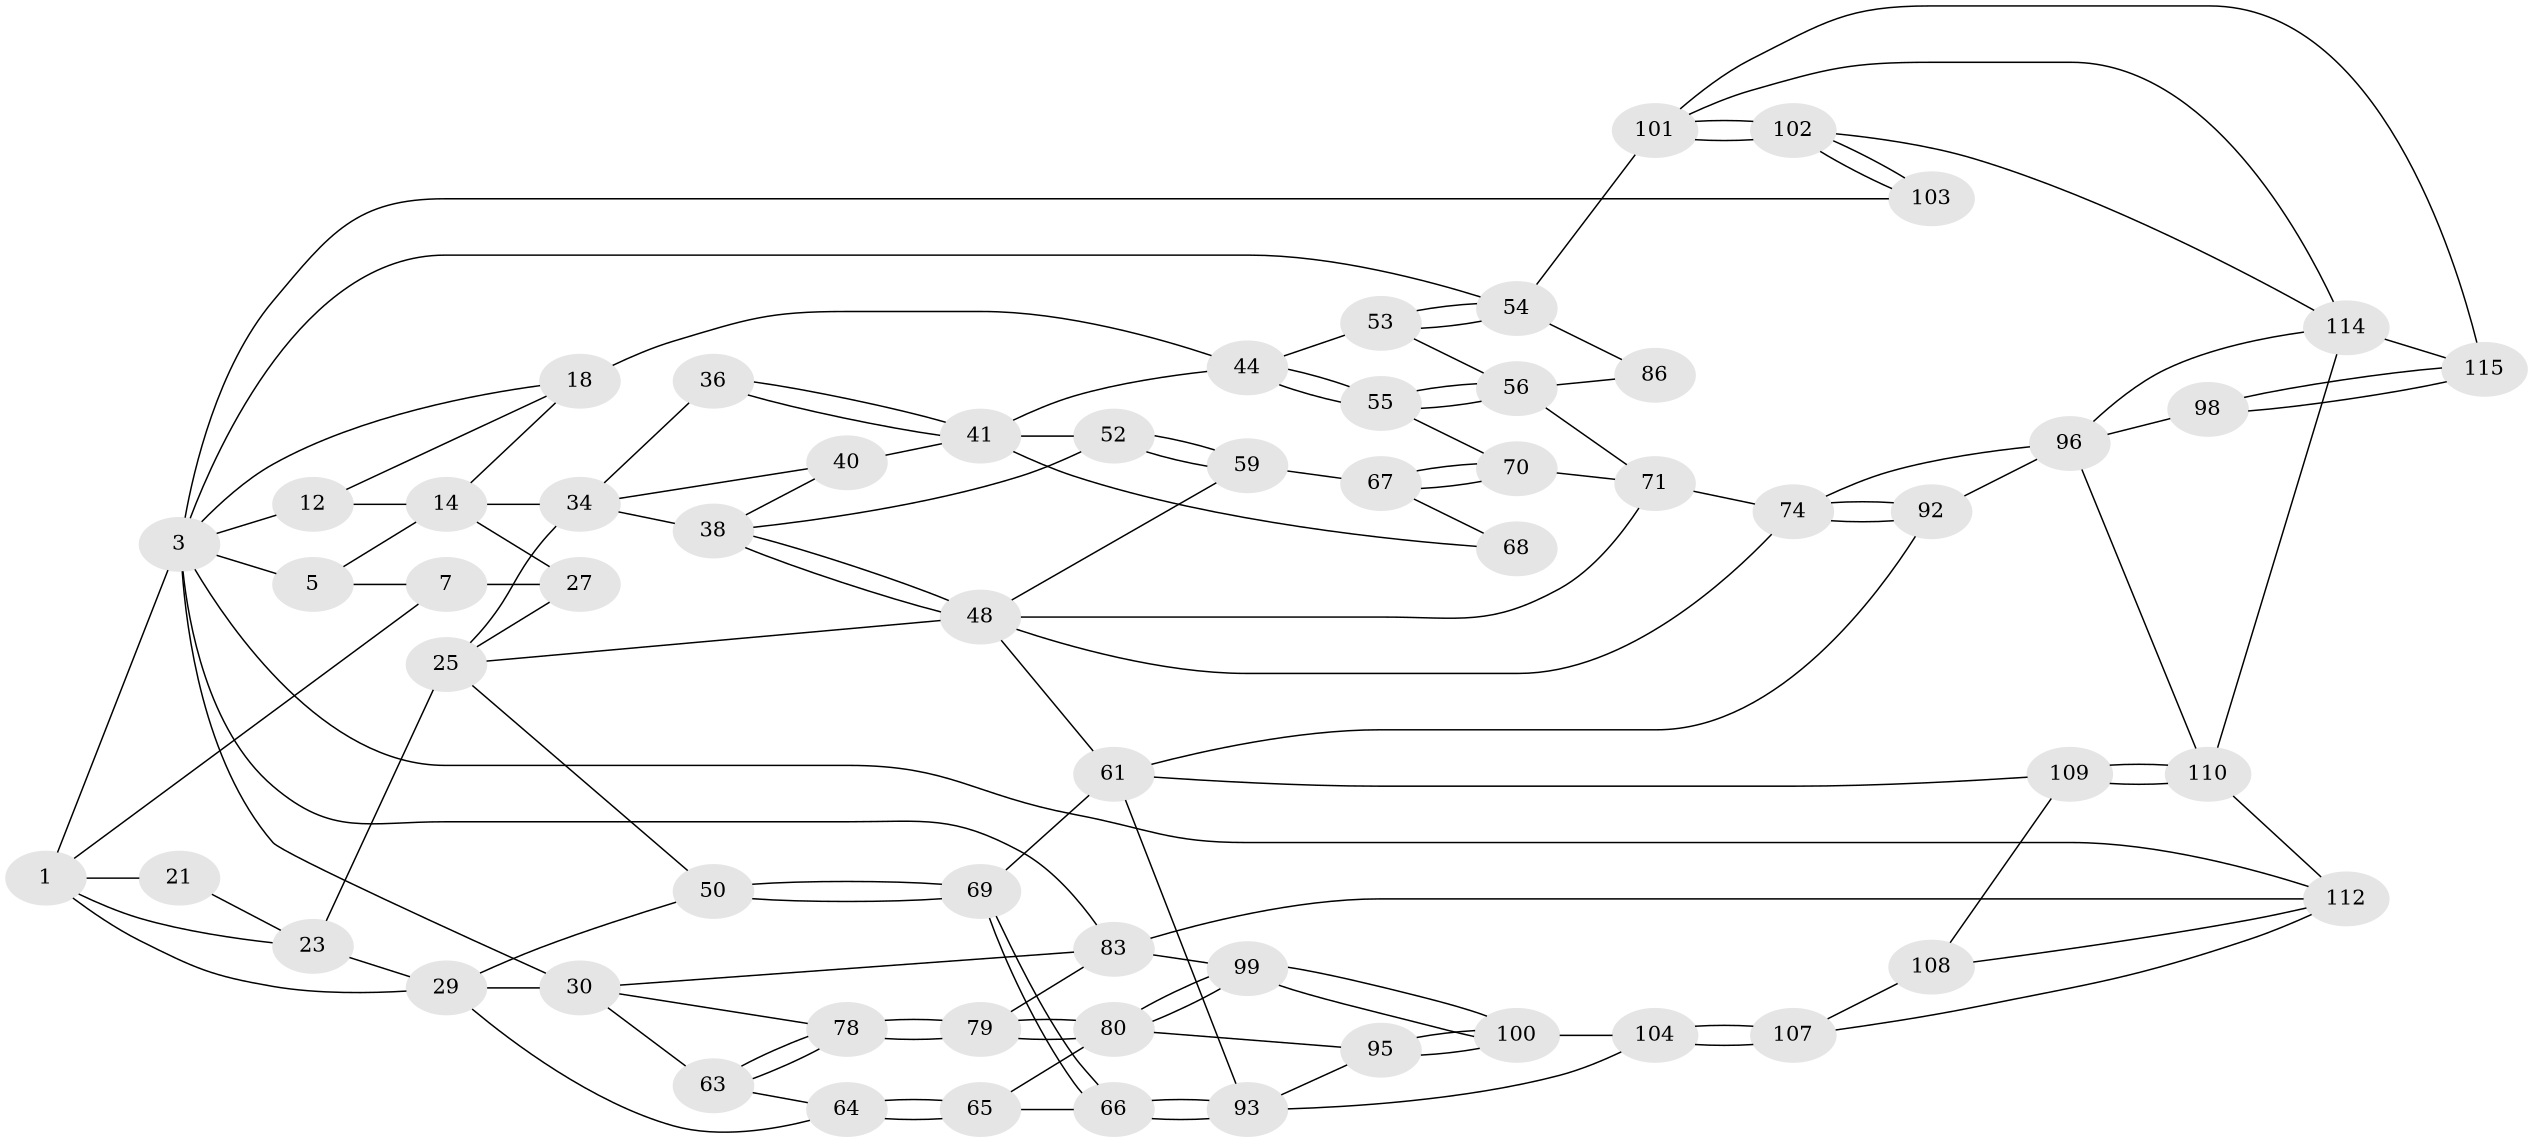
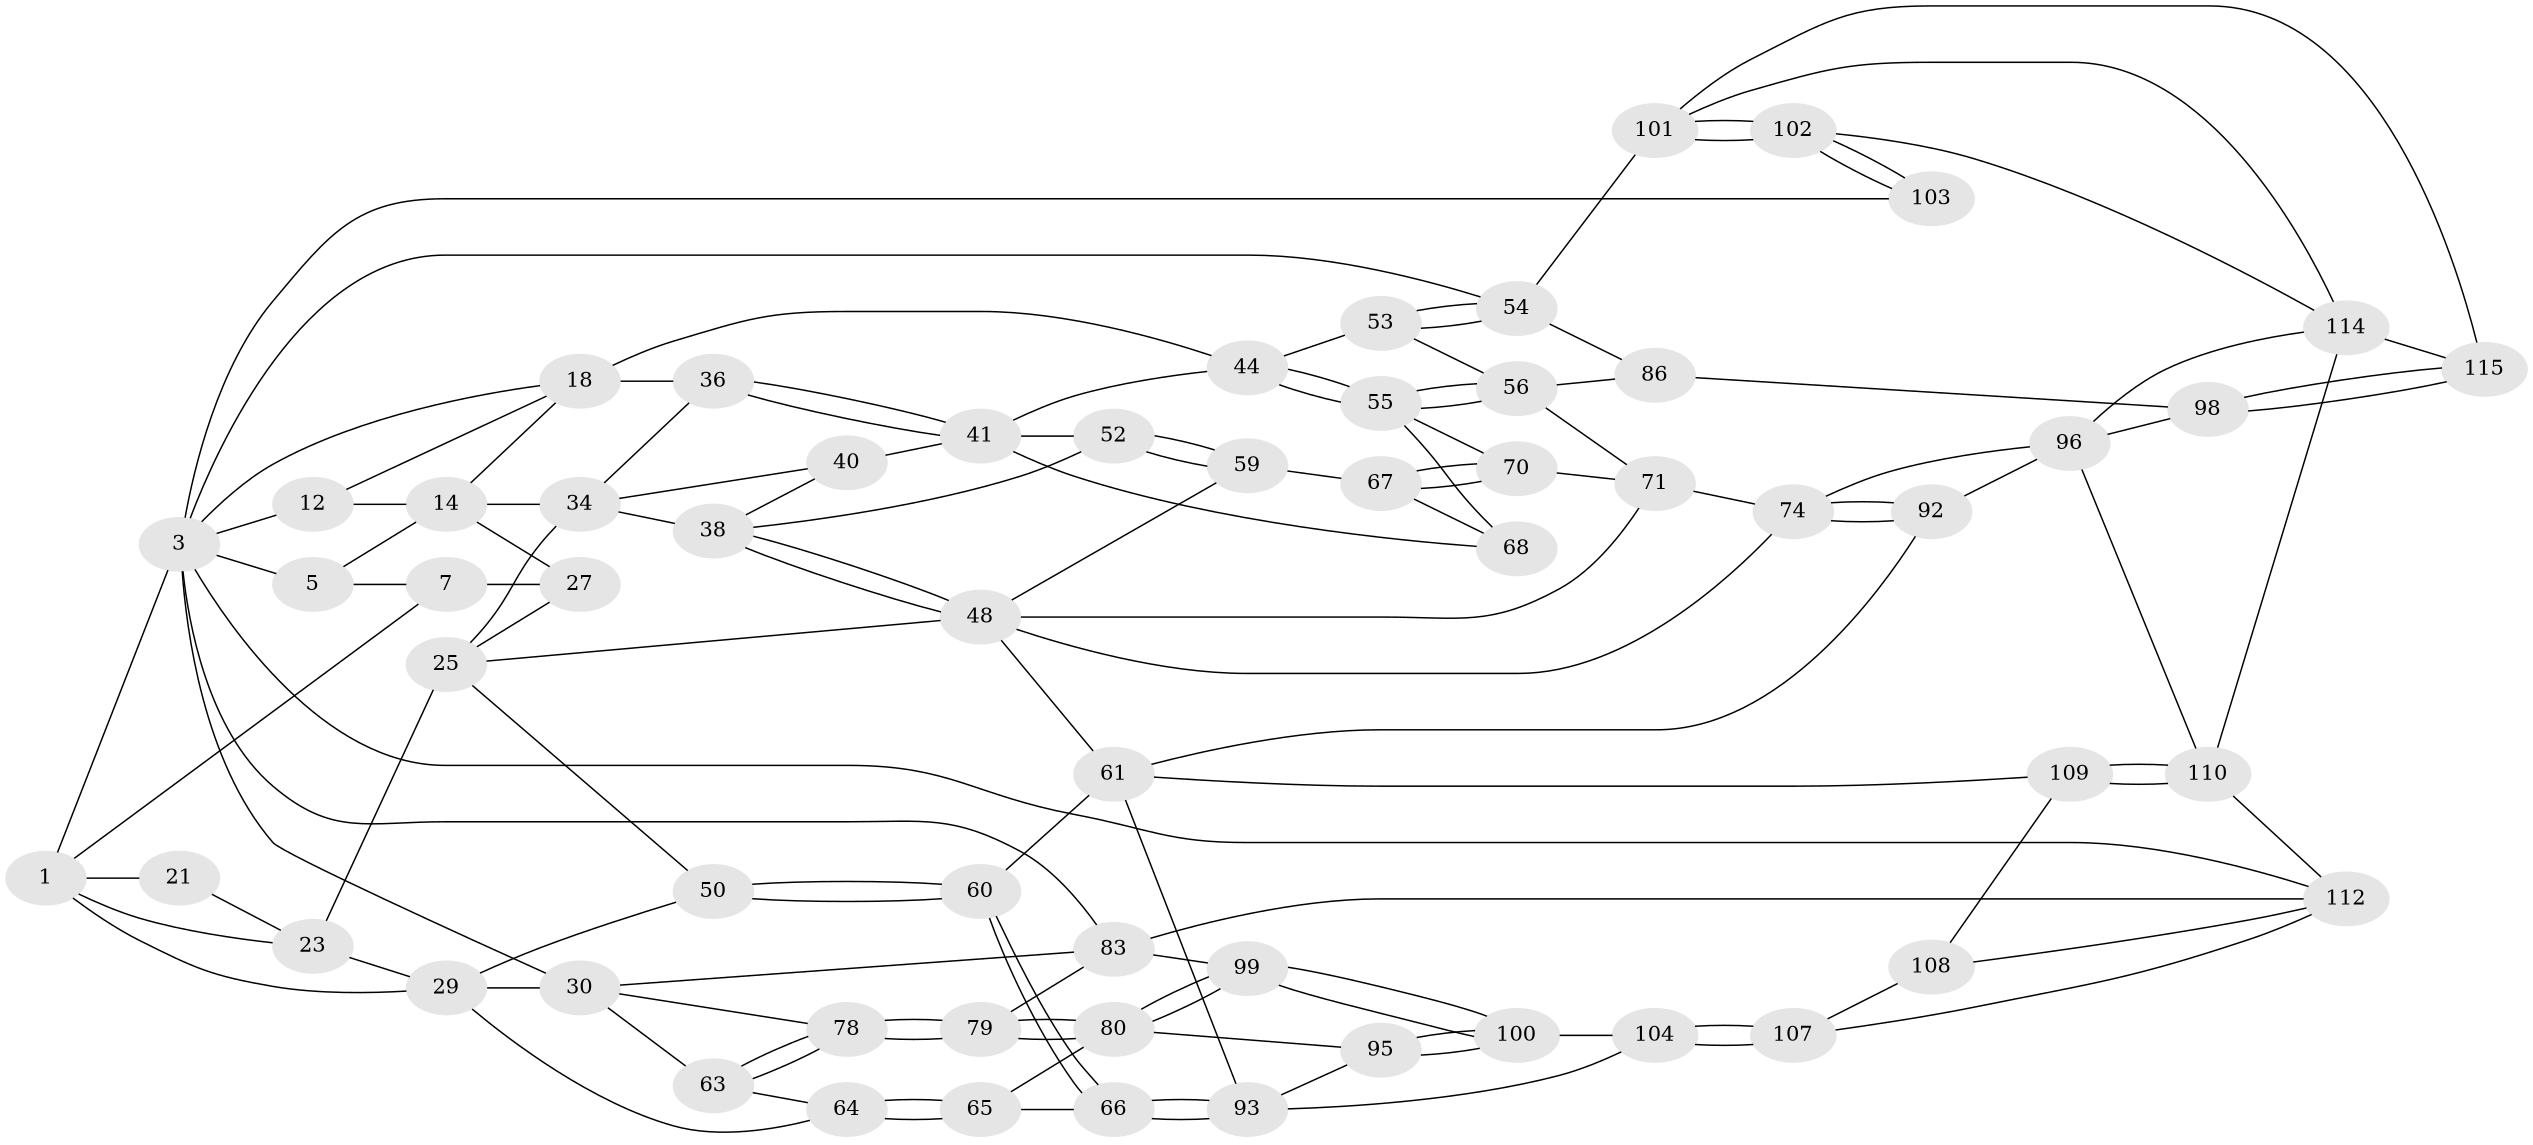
none -> (647, 381)
none -> (1932, 392)
none -> (1448, 477)
(980, 891) -> (980, 891)
